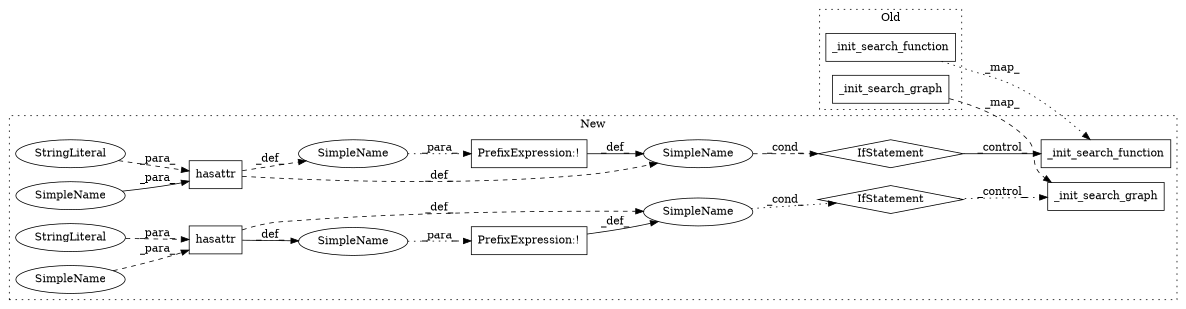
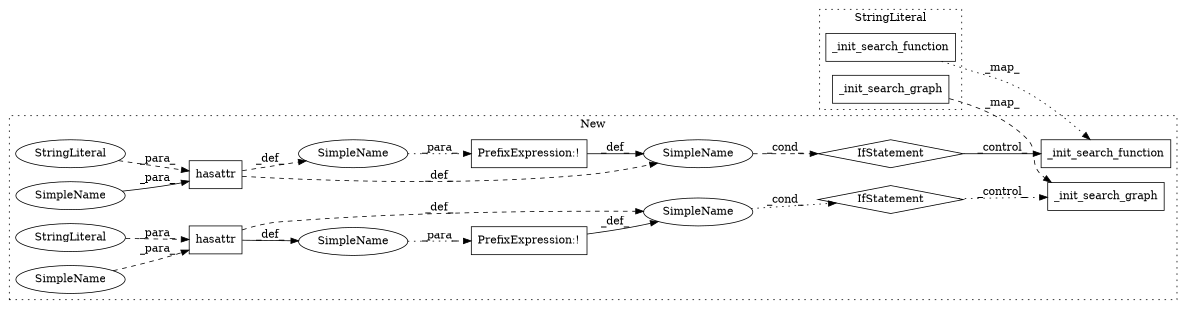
(891, 18) -> (891, 18)
